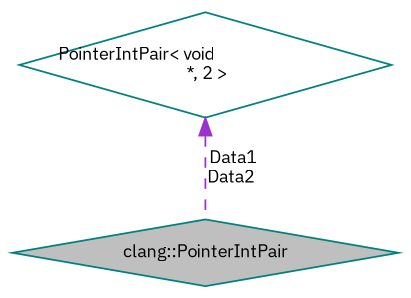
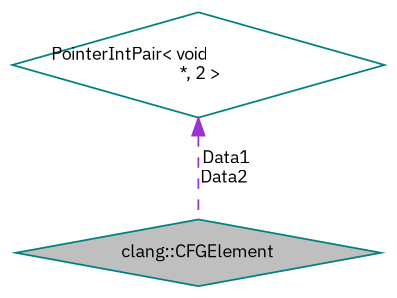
(205, 253) -> (198, 253)
